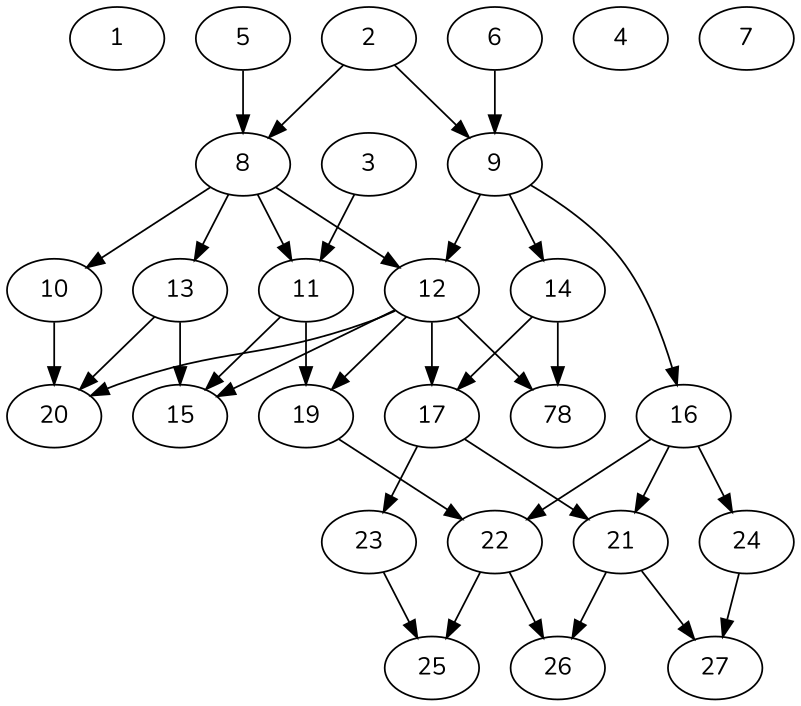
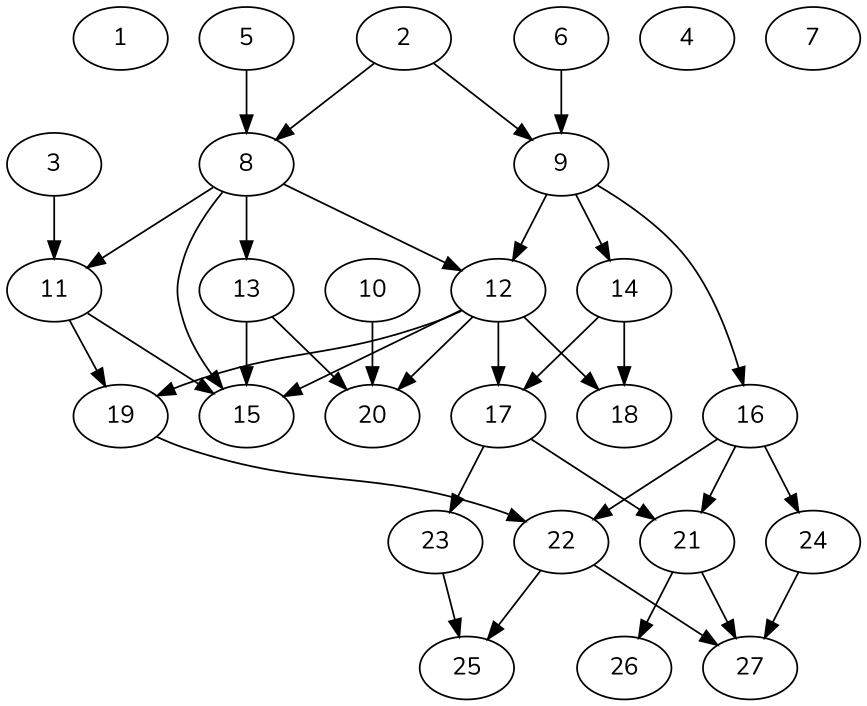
(156, 223) -> (178, 281)
(558, 416) -> (624, 416)
(522, 597) -> (646, 599)
